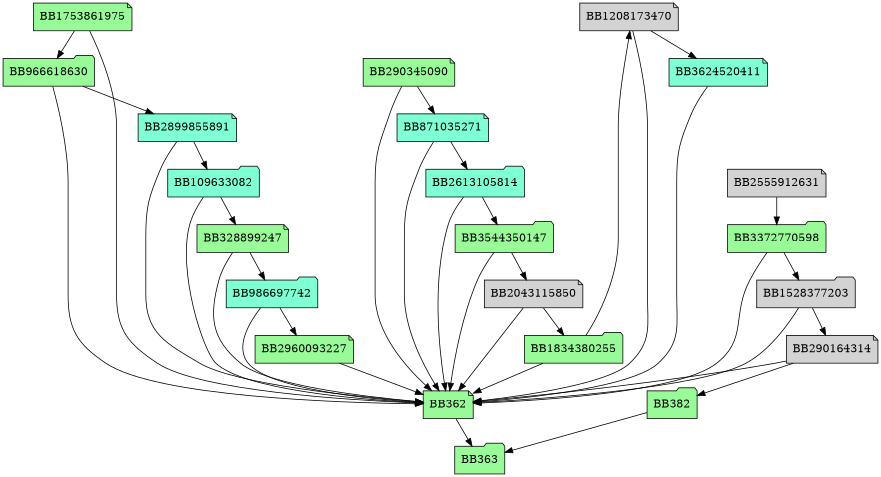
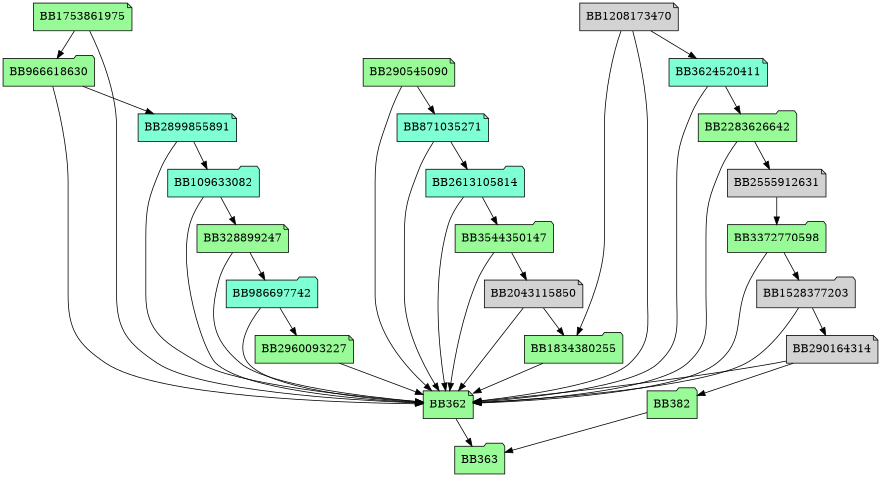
(409, 72) -> (409, 72)
none -> (748, 128)
(618, 190) -> (604, 181)
